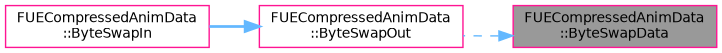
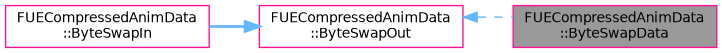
(481, 36) -> (495, 17)
